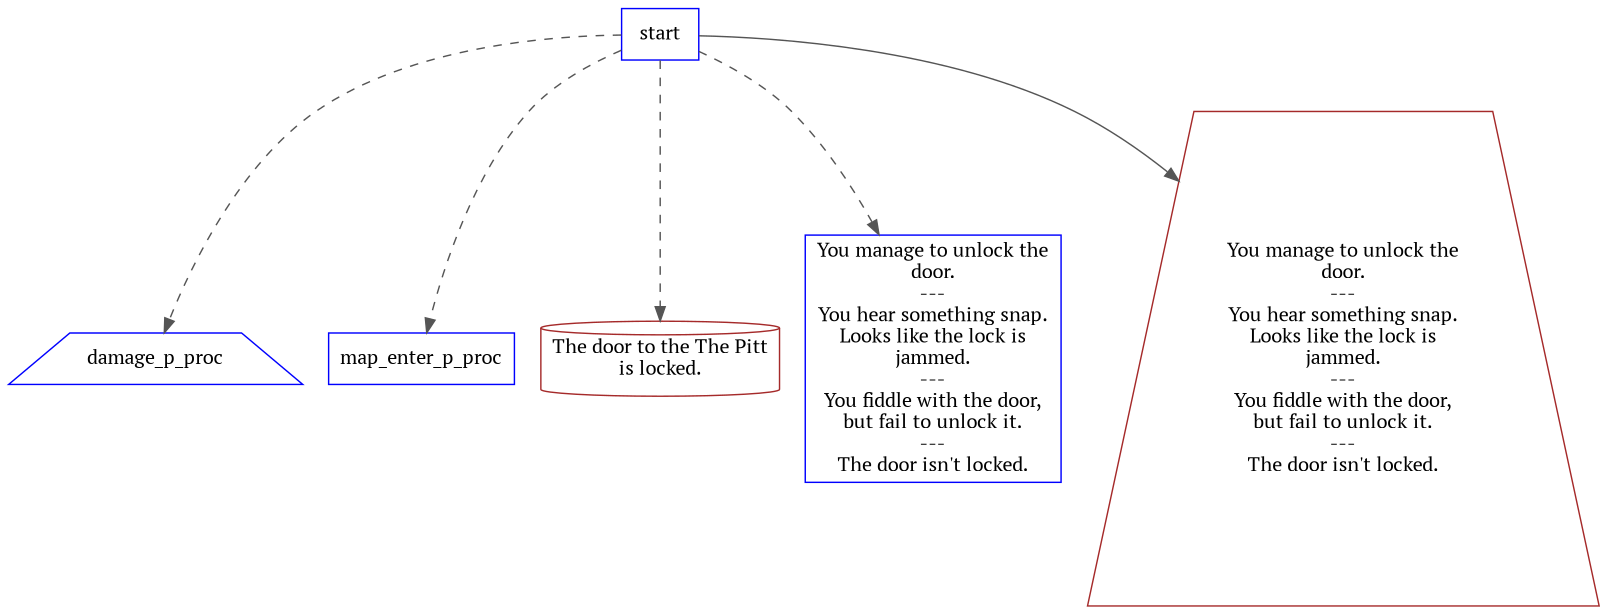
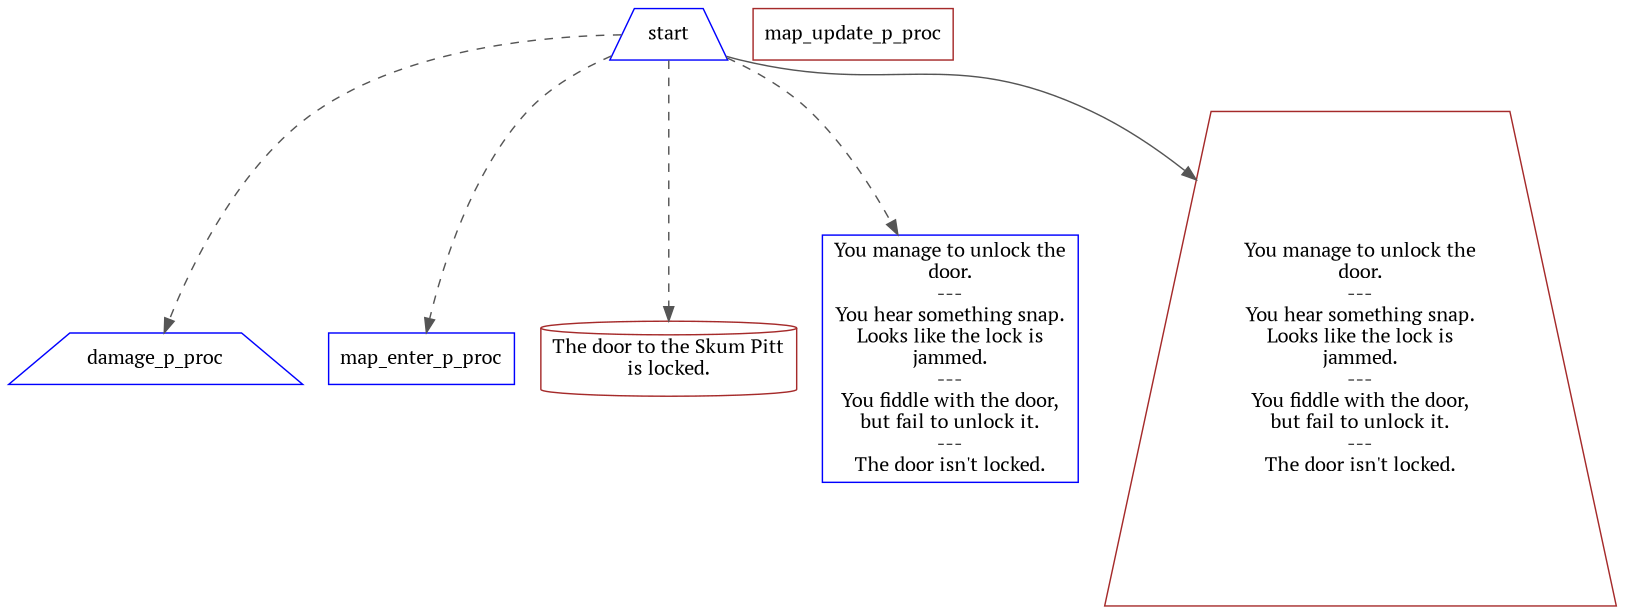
(660, 34) -> (669, 34)
none -> (853, 34)
(660, 359) -> (669, 359)
